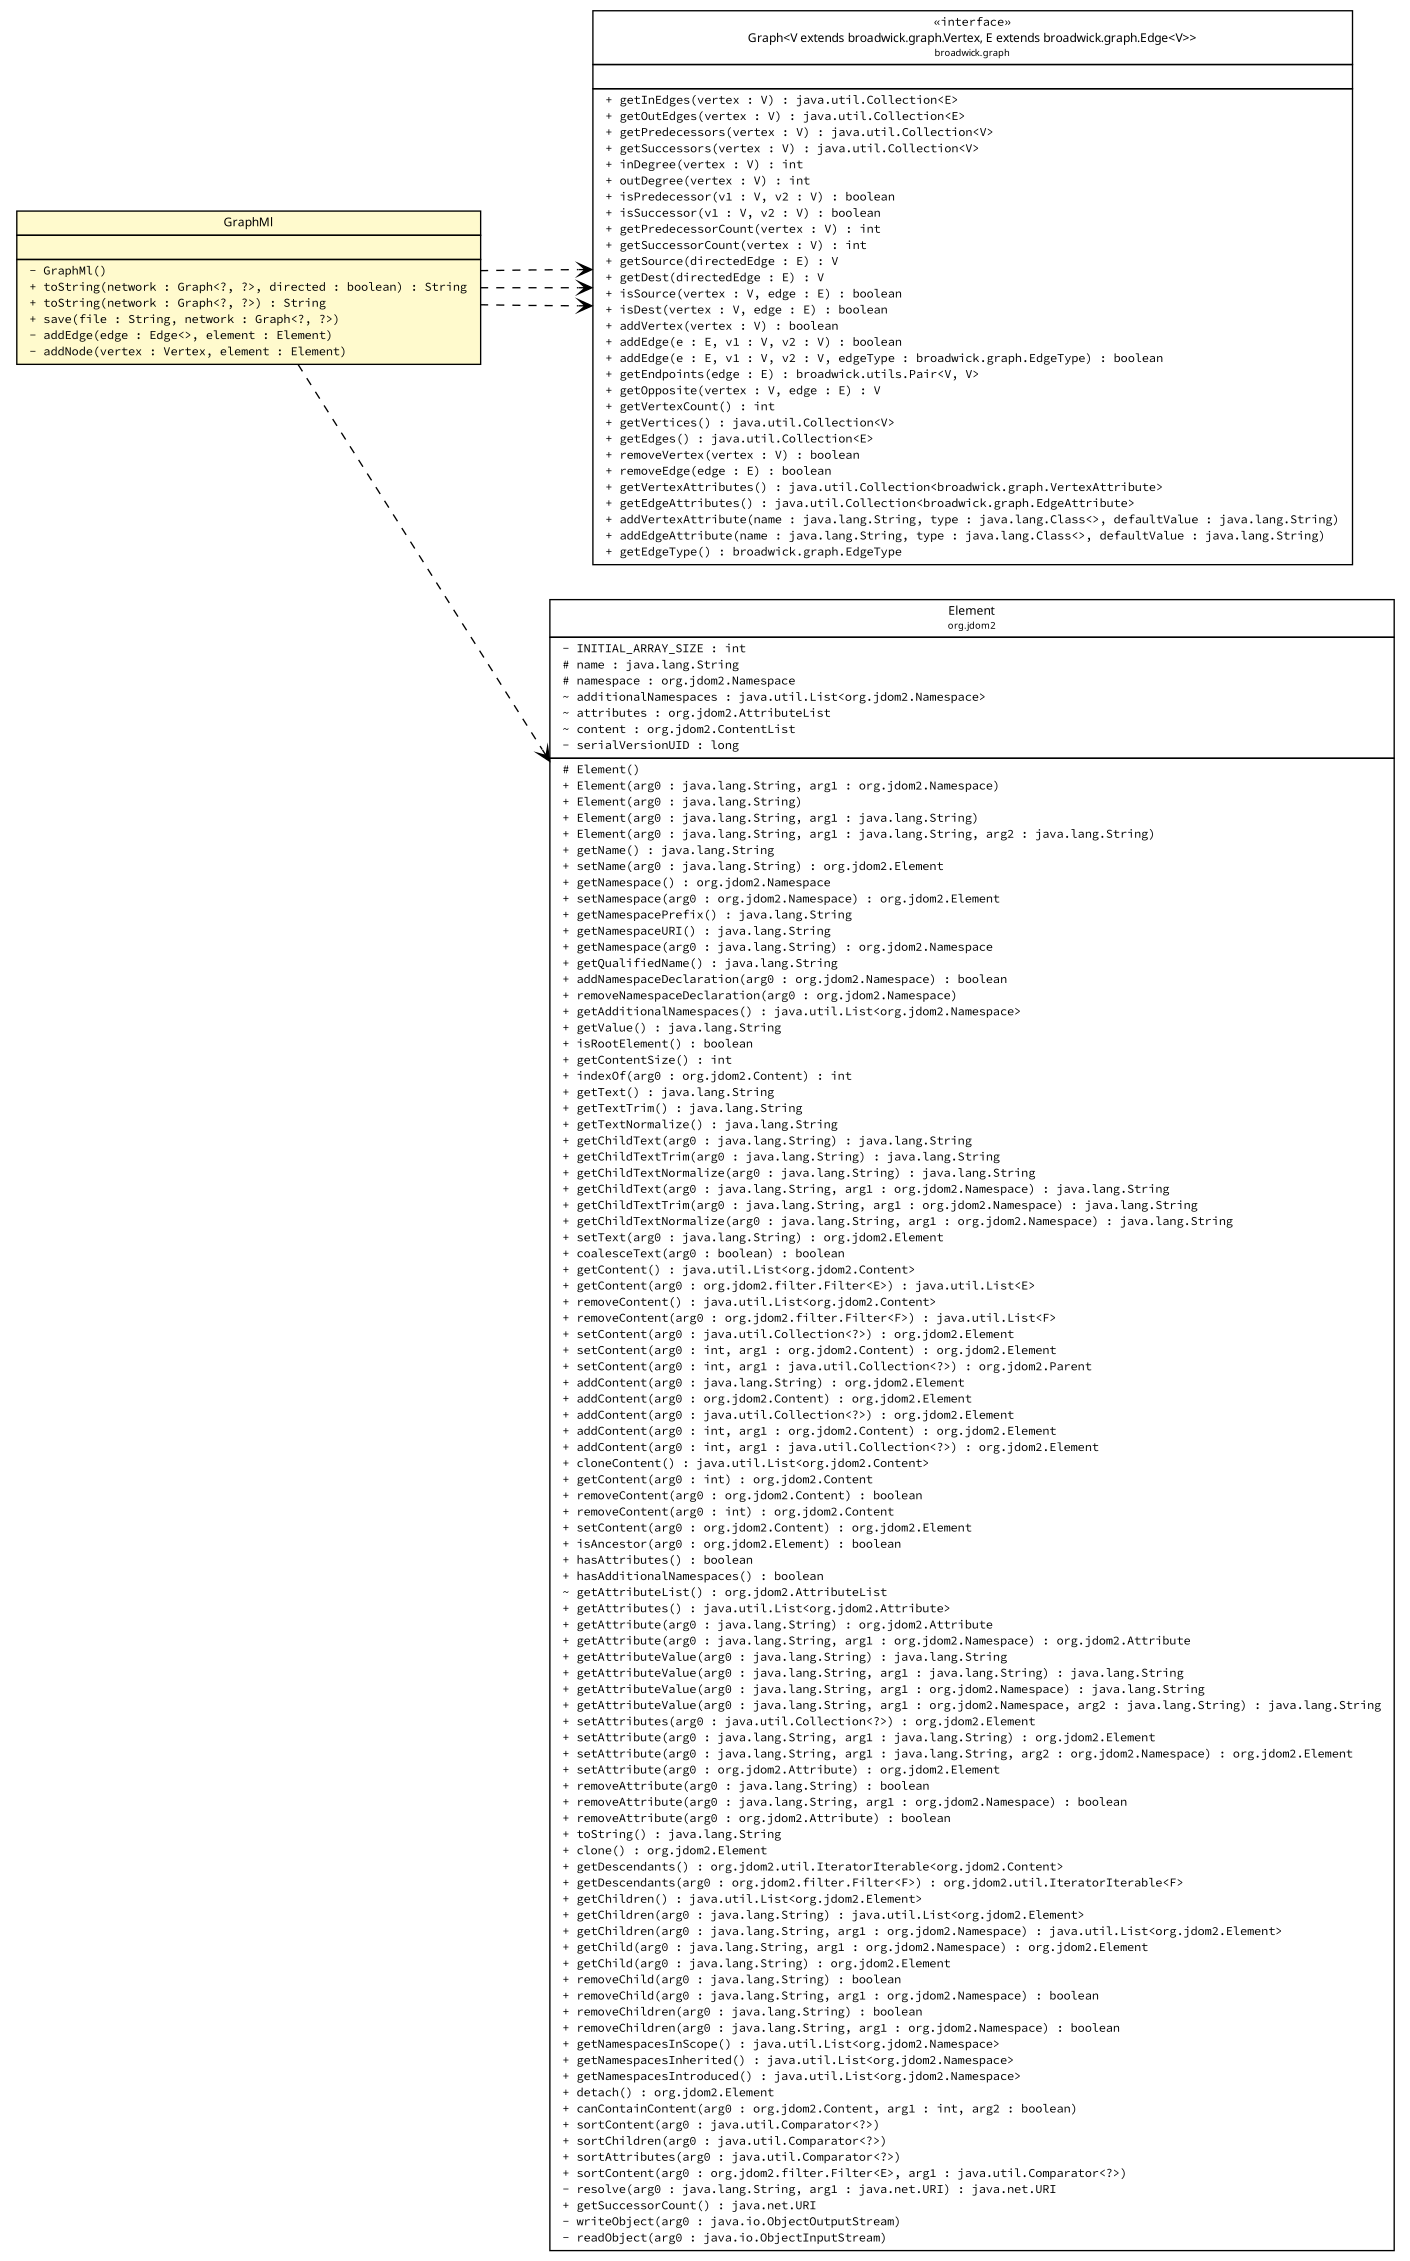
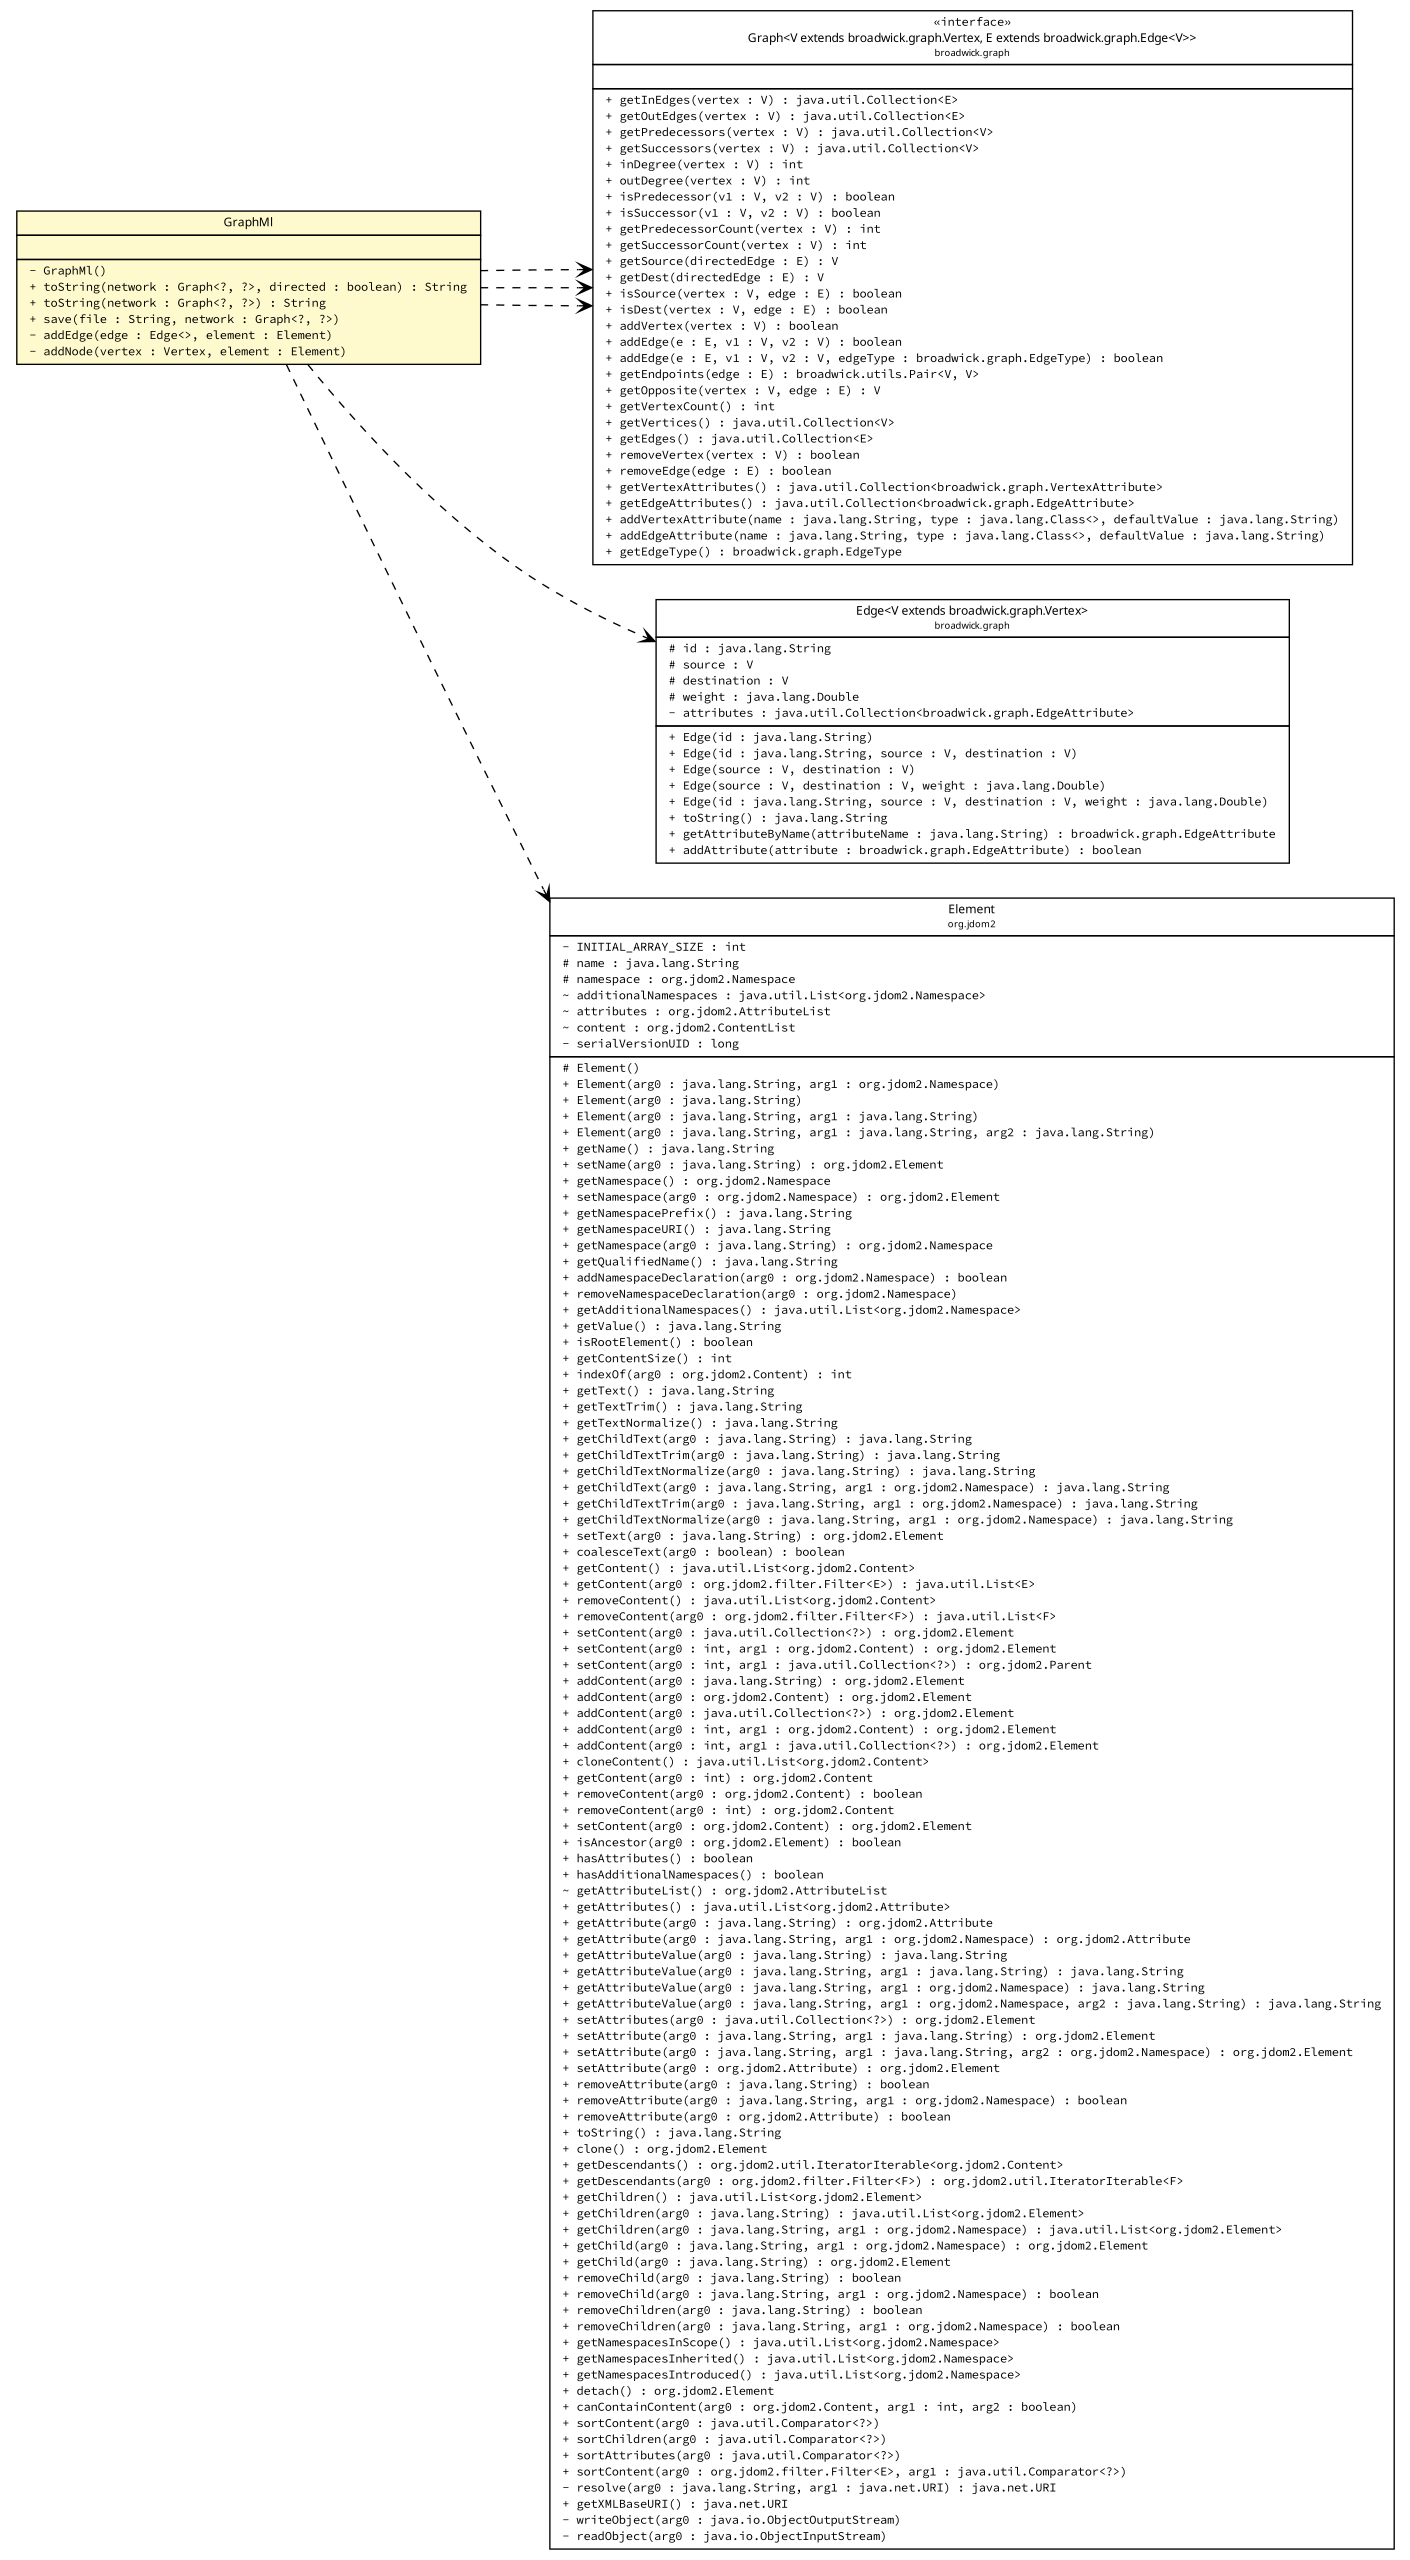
none -> (972, 731)
(690, 2206) -> (676, 2504)
